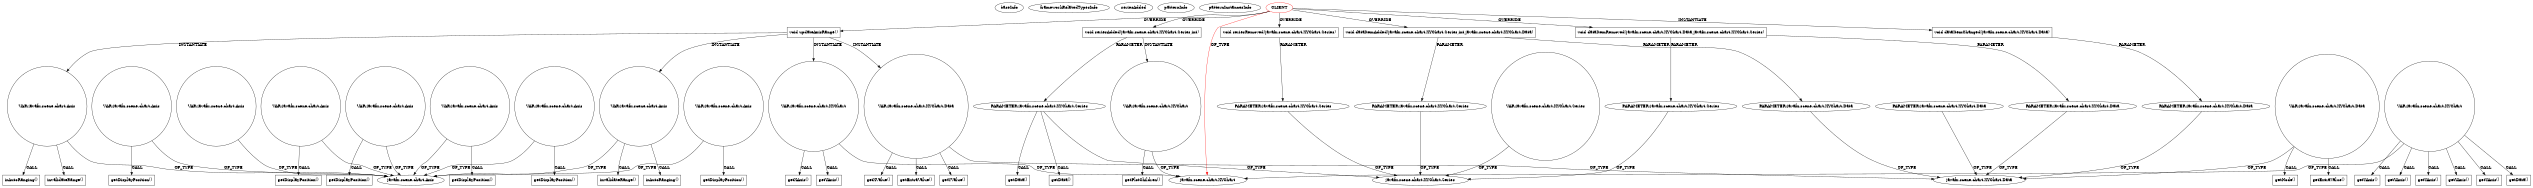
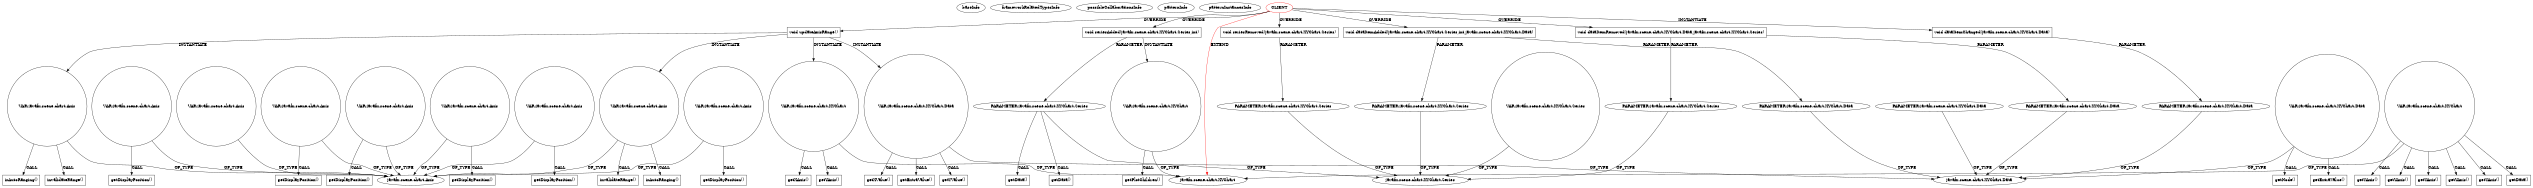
(1134, 8) -> (1115, 8)
(1220, 45) -> (1220, 45)
